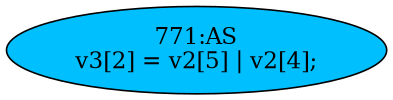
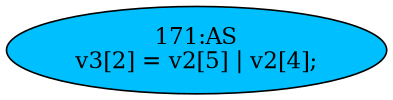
(197, 50) -> (197, 50)
